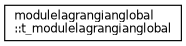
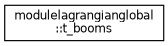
(93, 23) -> (84, 23)
